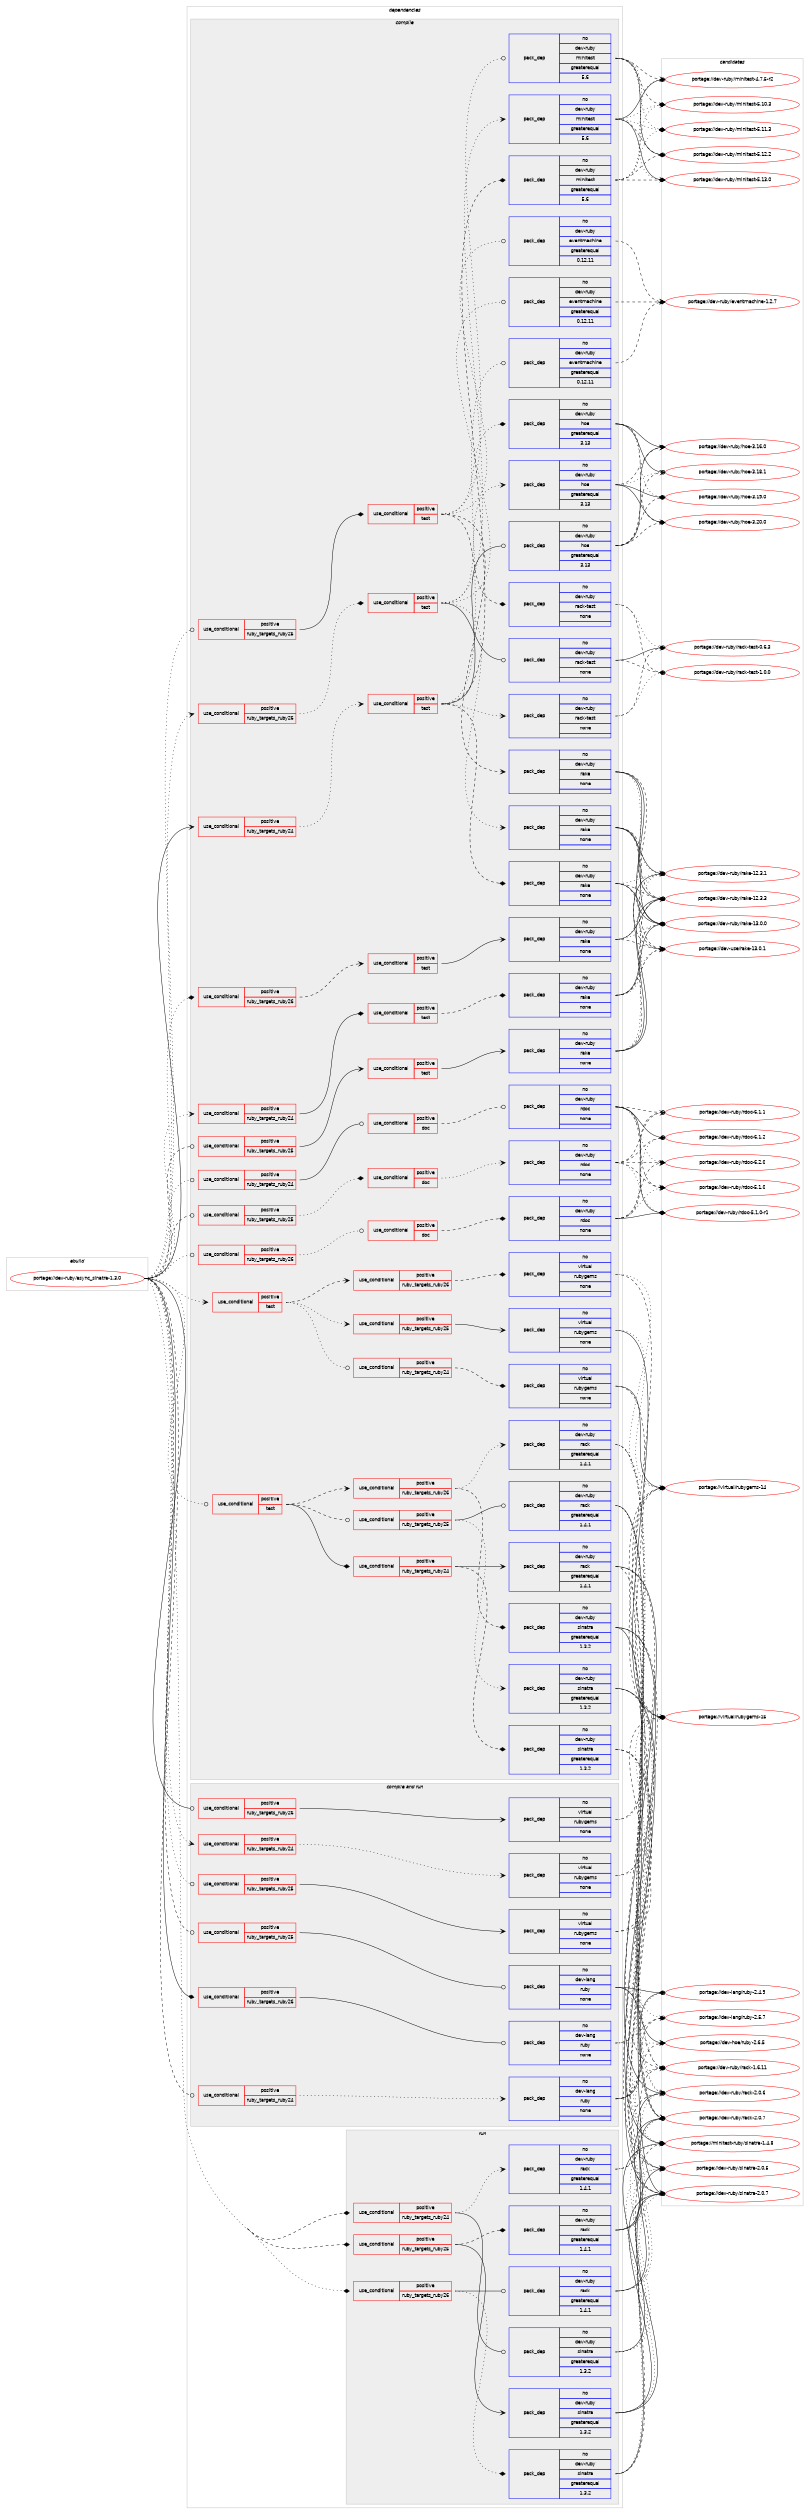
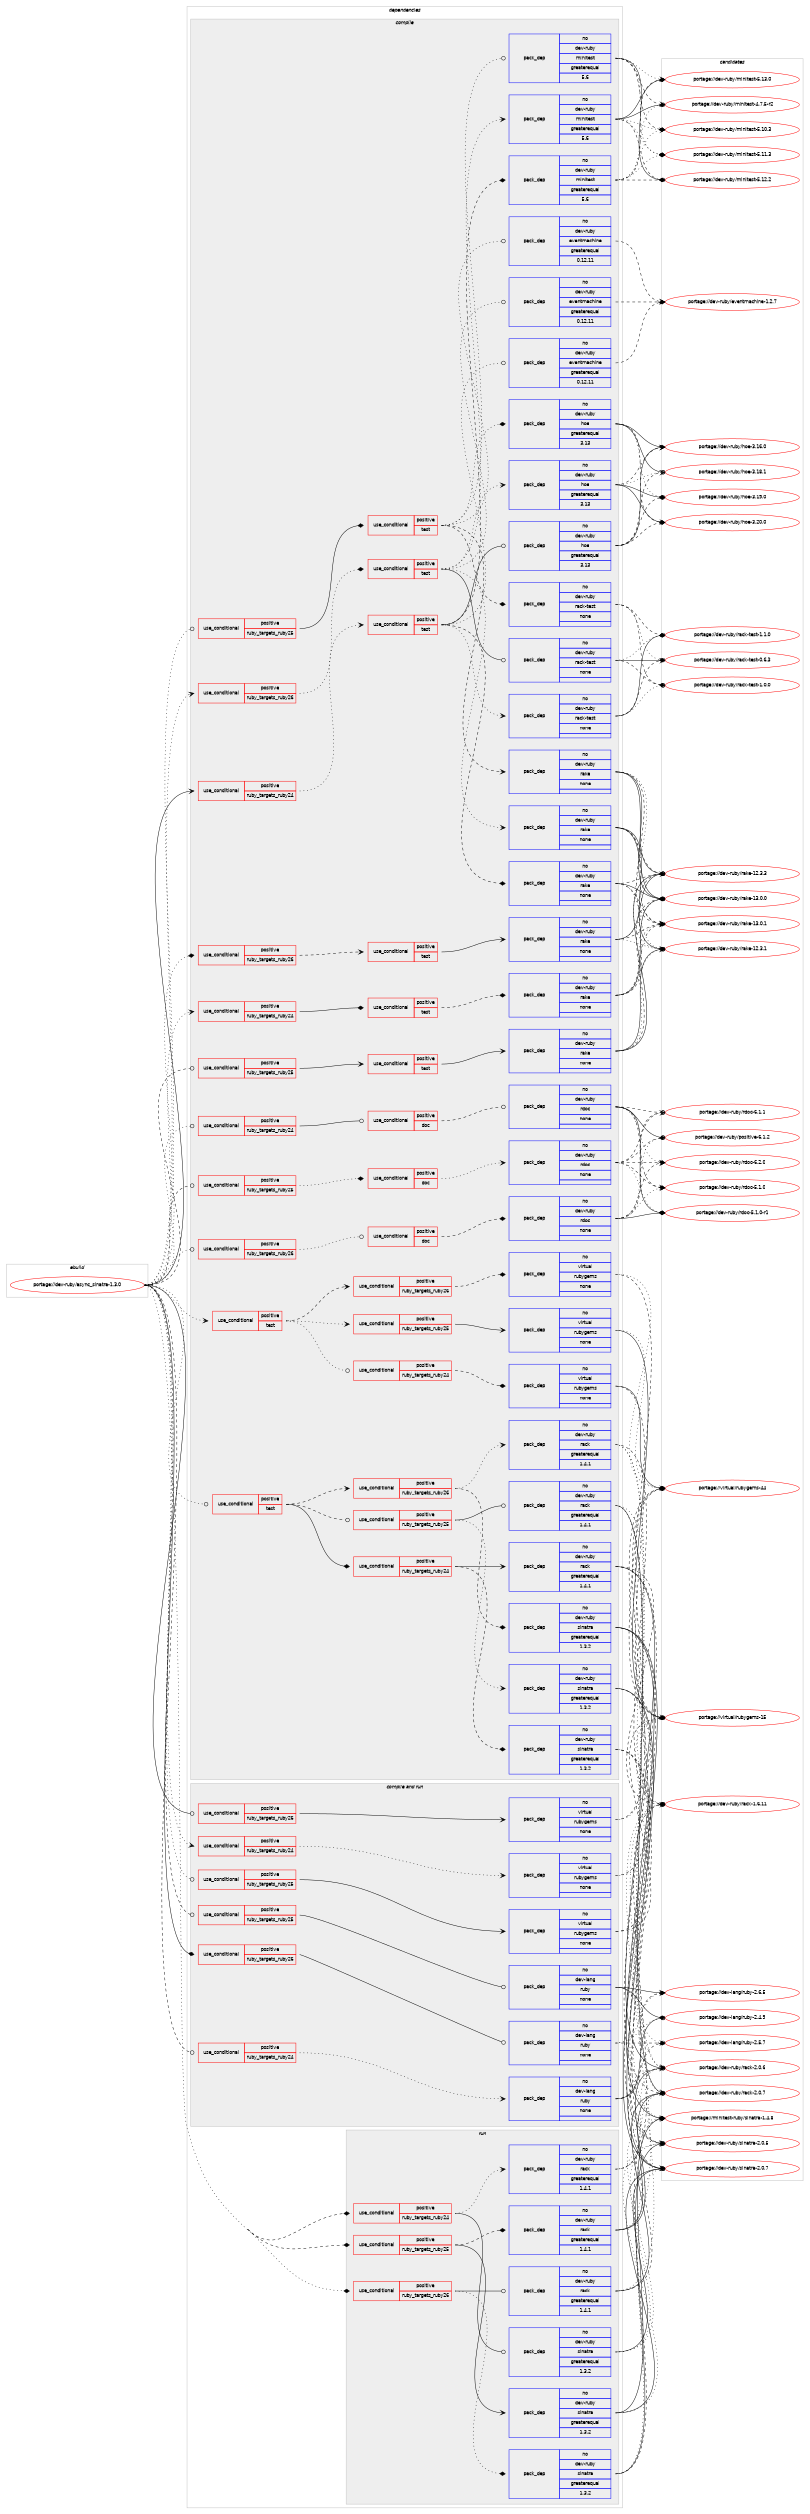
none -> (732, 635)
(732, 949) -> (732, 924)
(732, 1138) -> (732, 1138)
(732, 1488) -> (732, 1488)
(732, 2043) -> (732, 1993)
